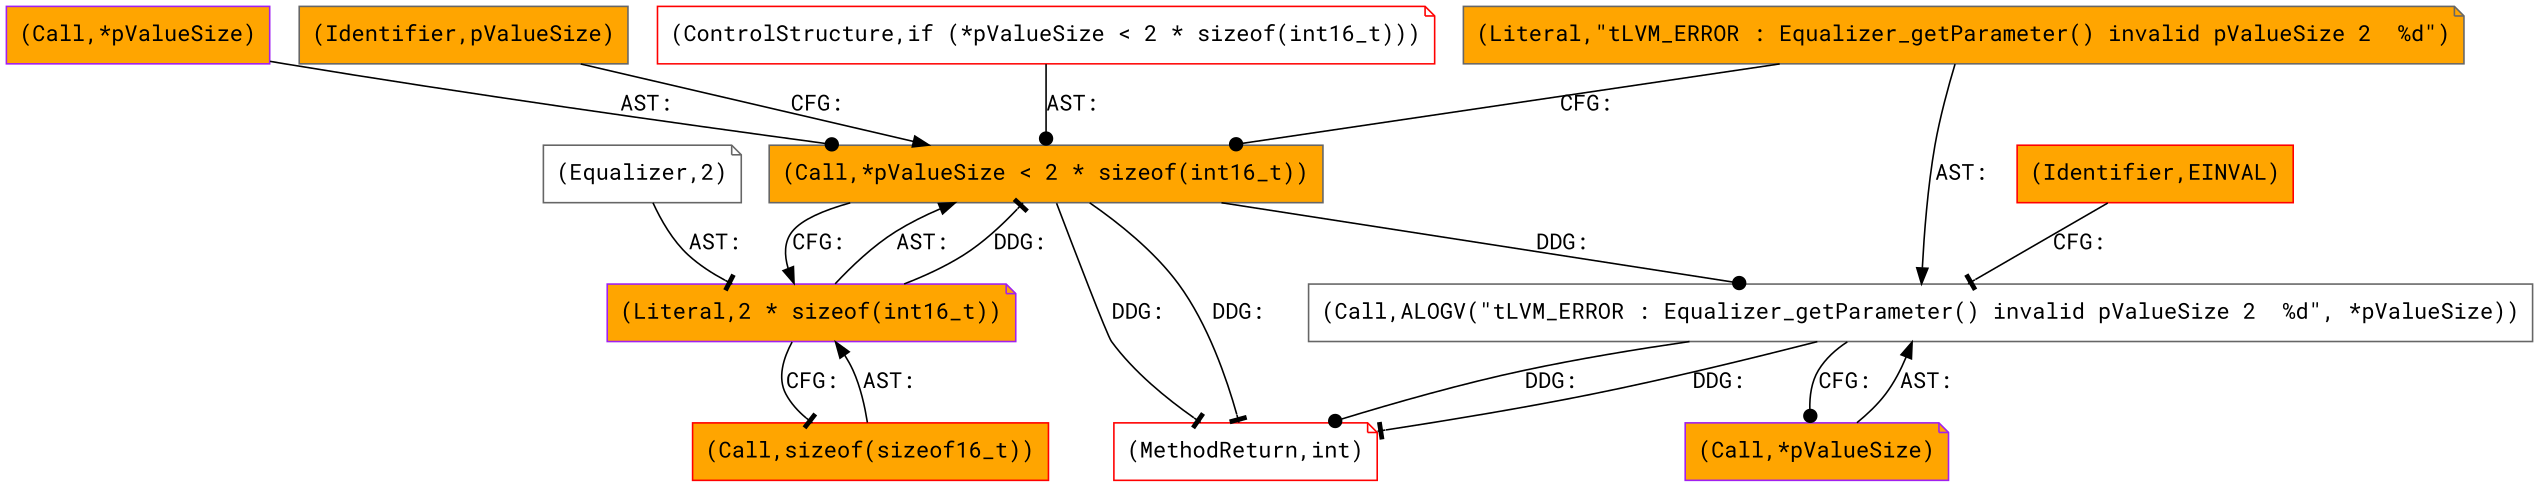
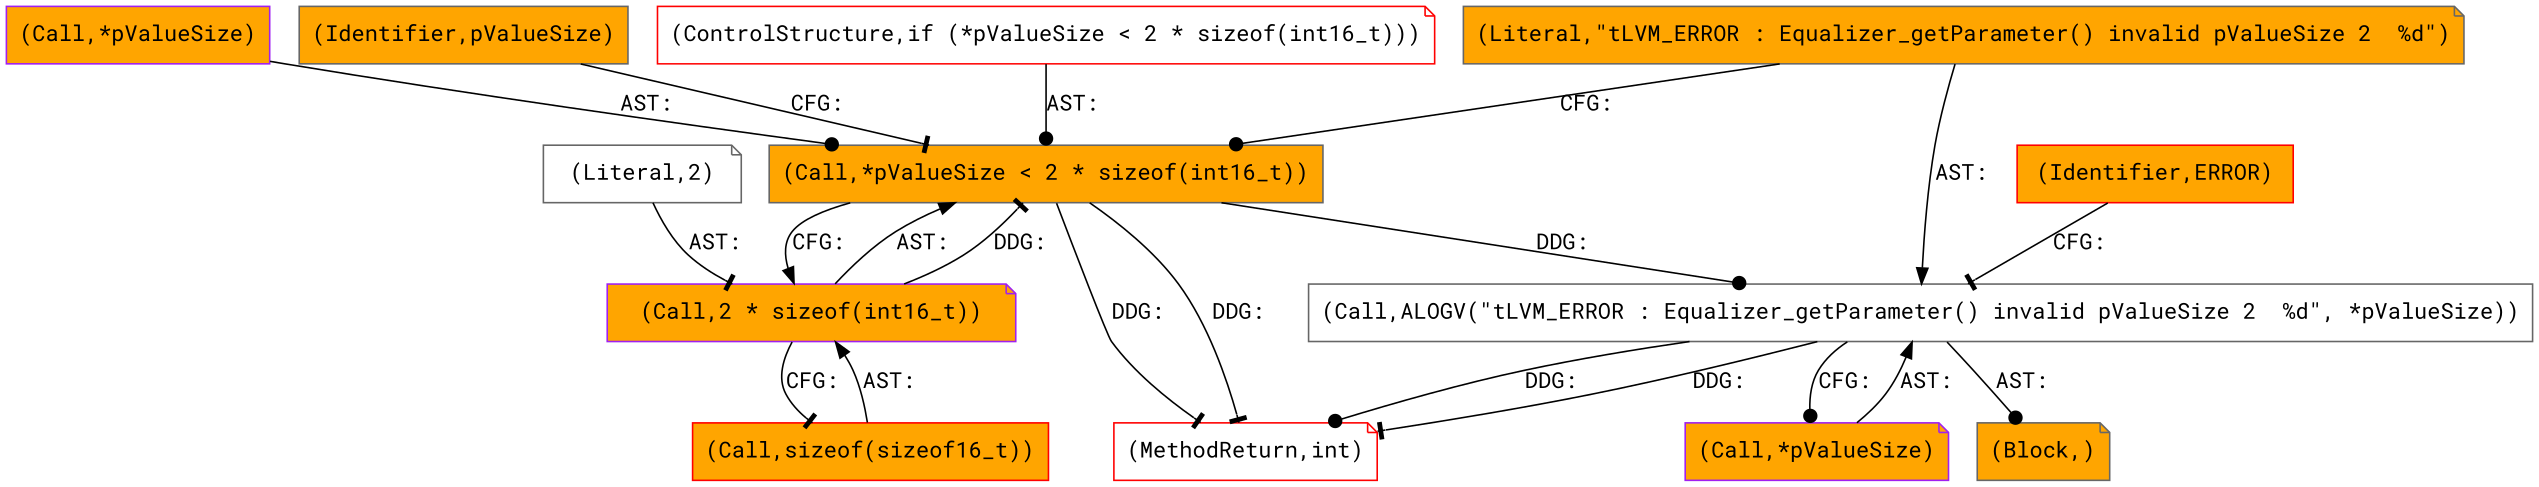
(751, 104) -> (751, 104)
(642, 174) -> (642, 174)
(2155, 174) -> (2155, 174)
(811, 313) -> (811, 313)
none -> (2043, 452)
